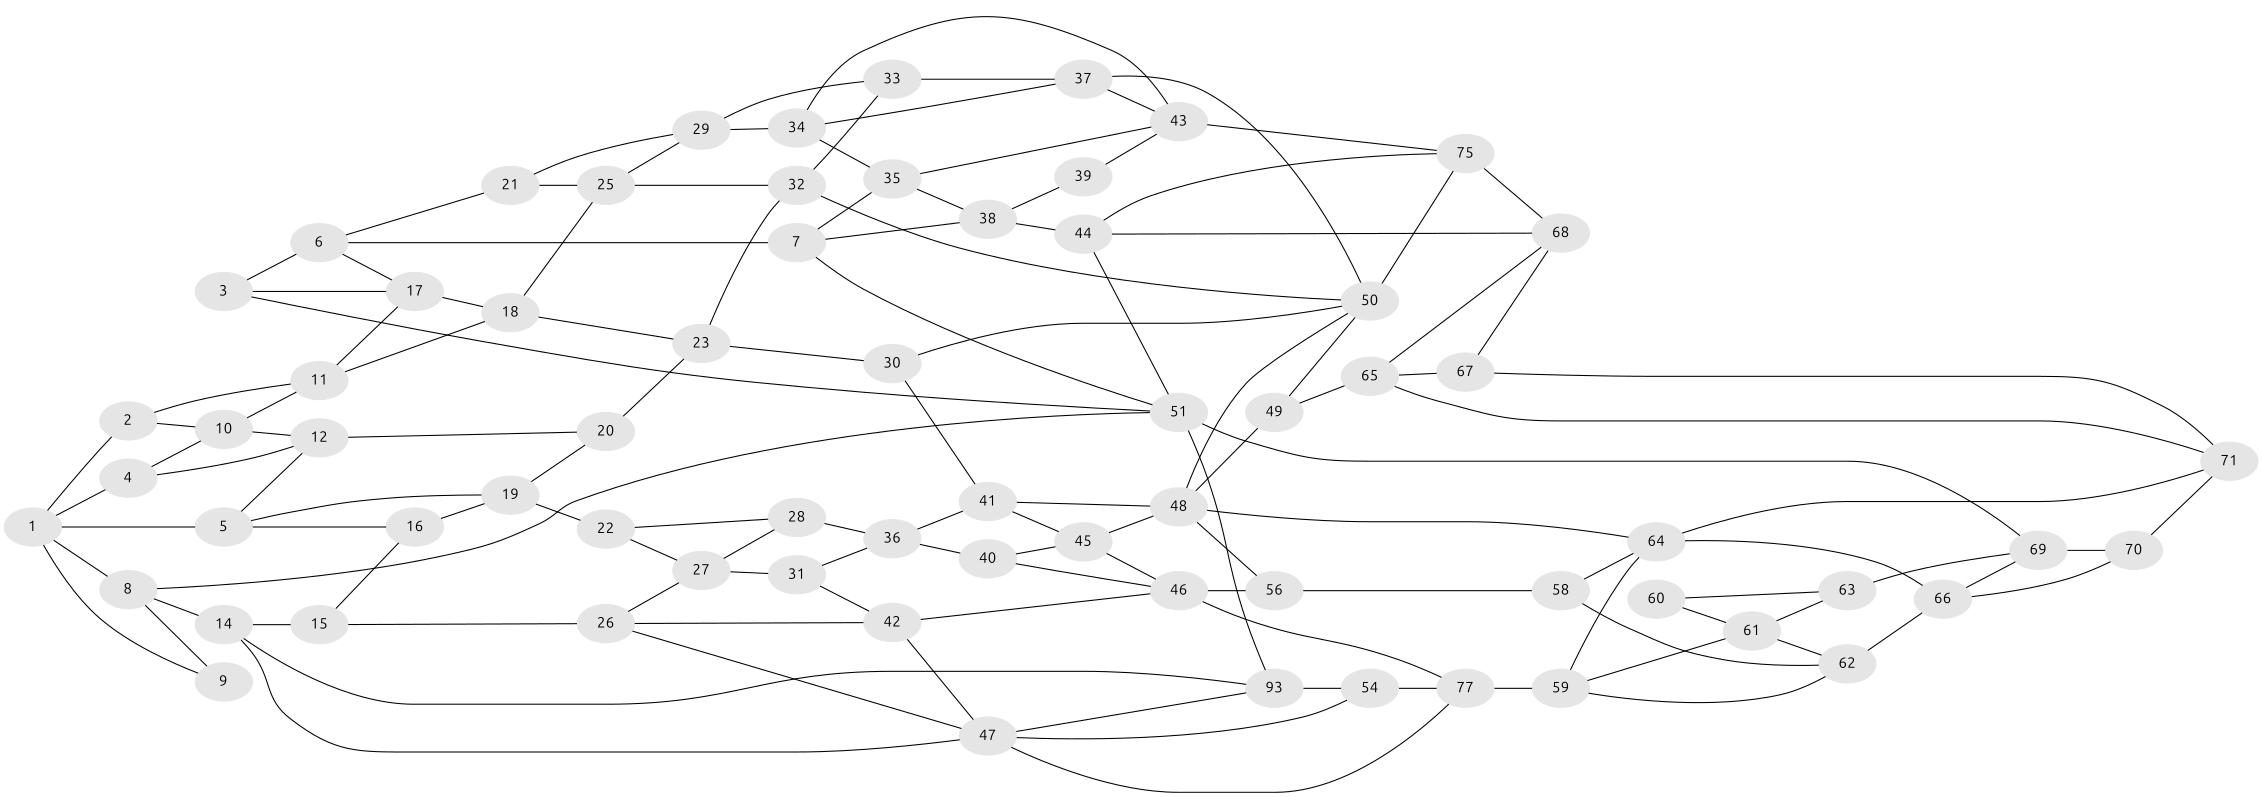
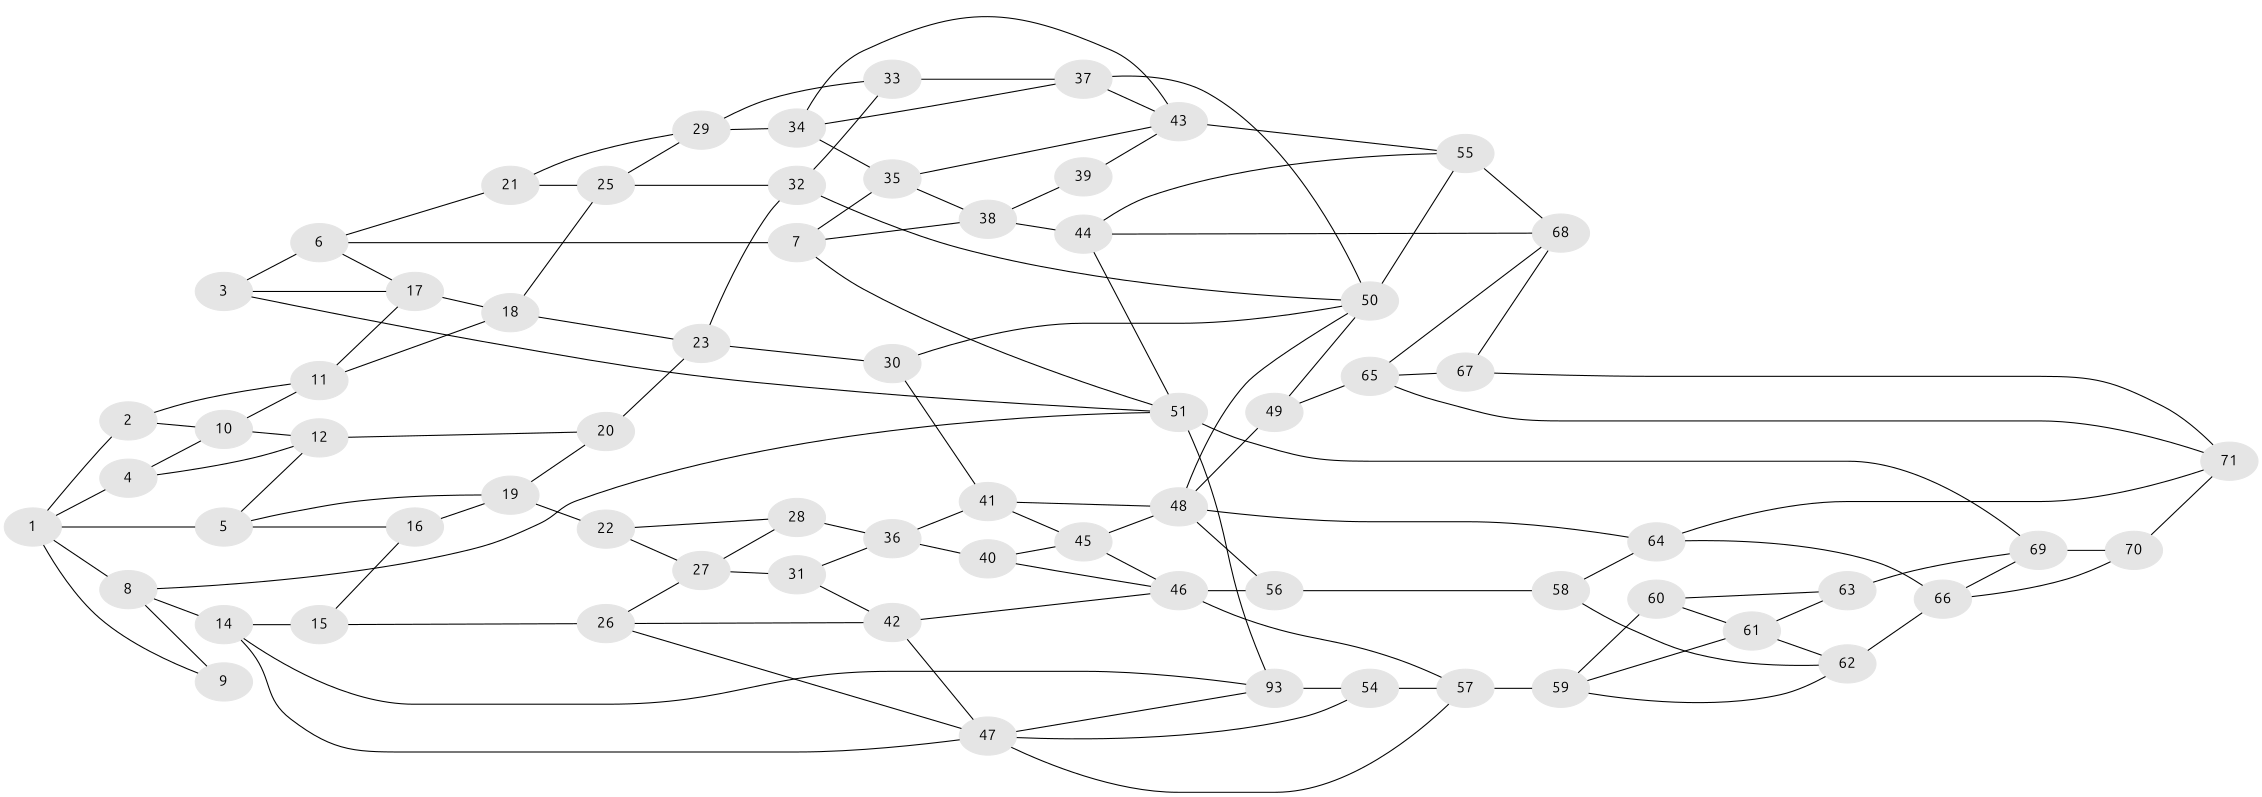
(1465, 154) -> (1465, 154)
(1605, 606) -> (1609, 644)
(1465, 688) -> (1465, 688)
